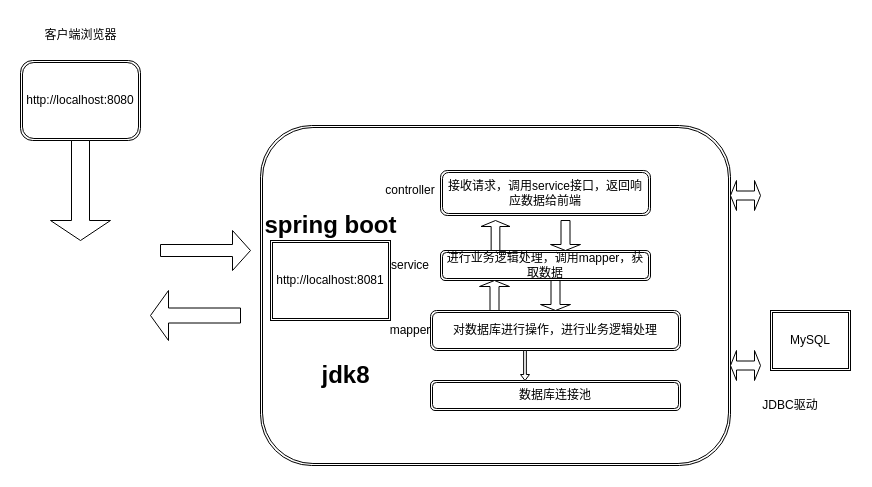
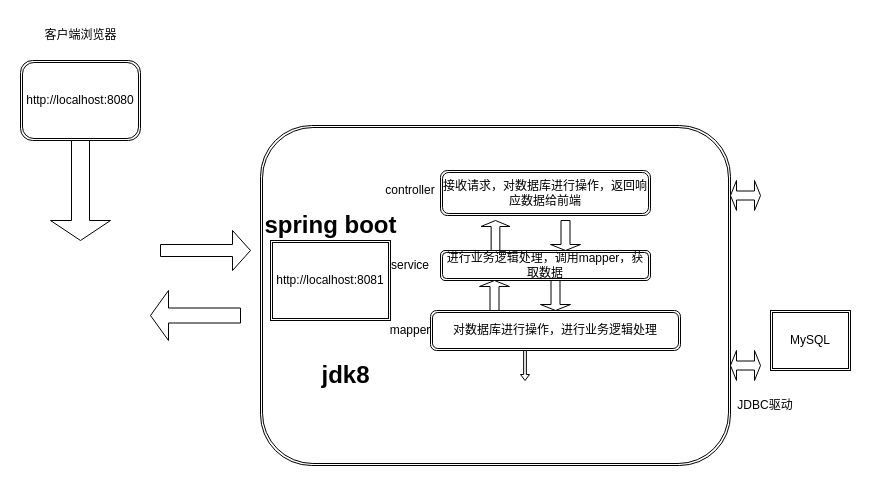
(546, 194) -> (546, 194)
(556, 396) -> none
(791, 406) -> (766, 406)
